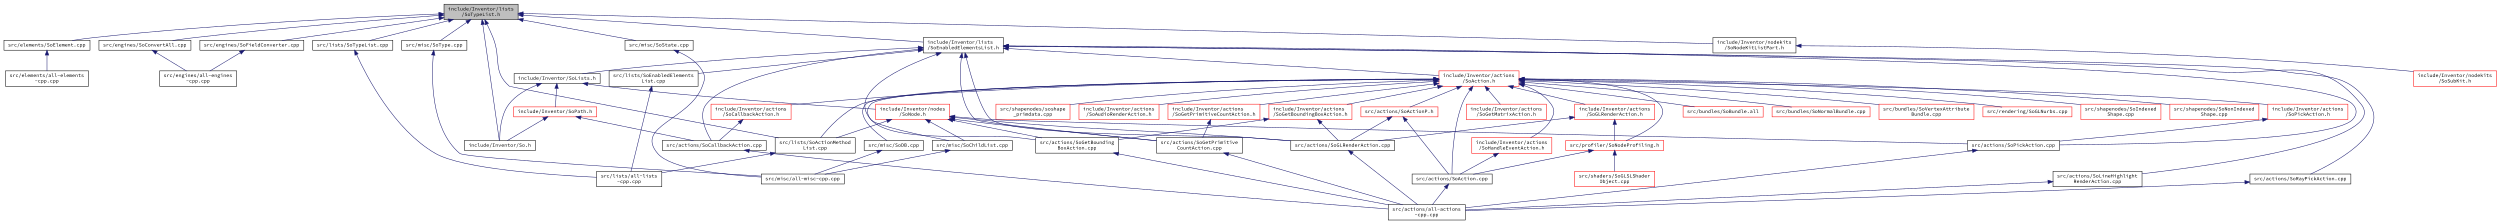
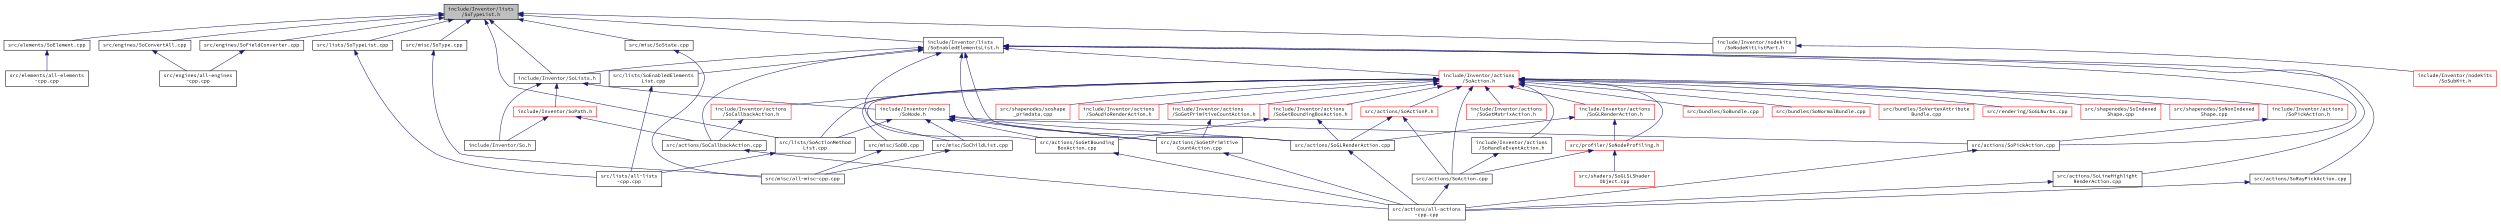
(491, 83) -> (523, 48)
(1723, 112) -> (1723, 112)
(1512, 145) -> (1512, 145)
